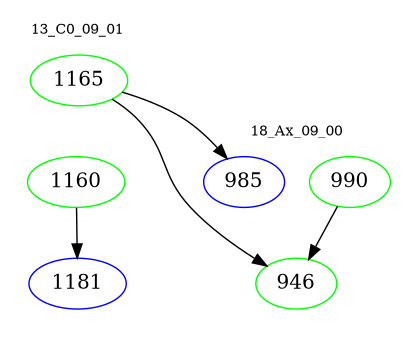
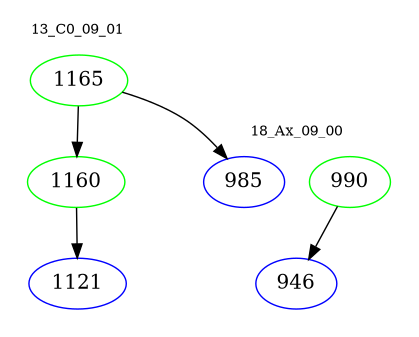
(175, 186) -> (78, 124)
(78, 284) -> (78, 284)
(296, 284) -> (296, 284)
